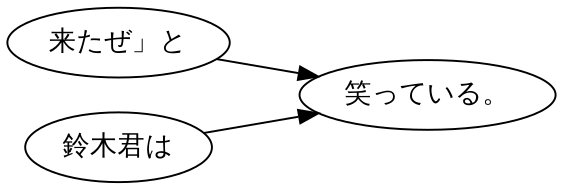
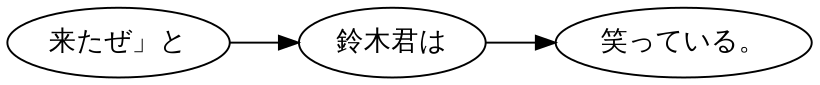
(258, 66) -> (254, 43)
